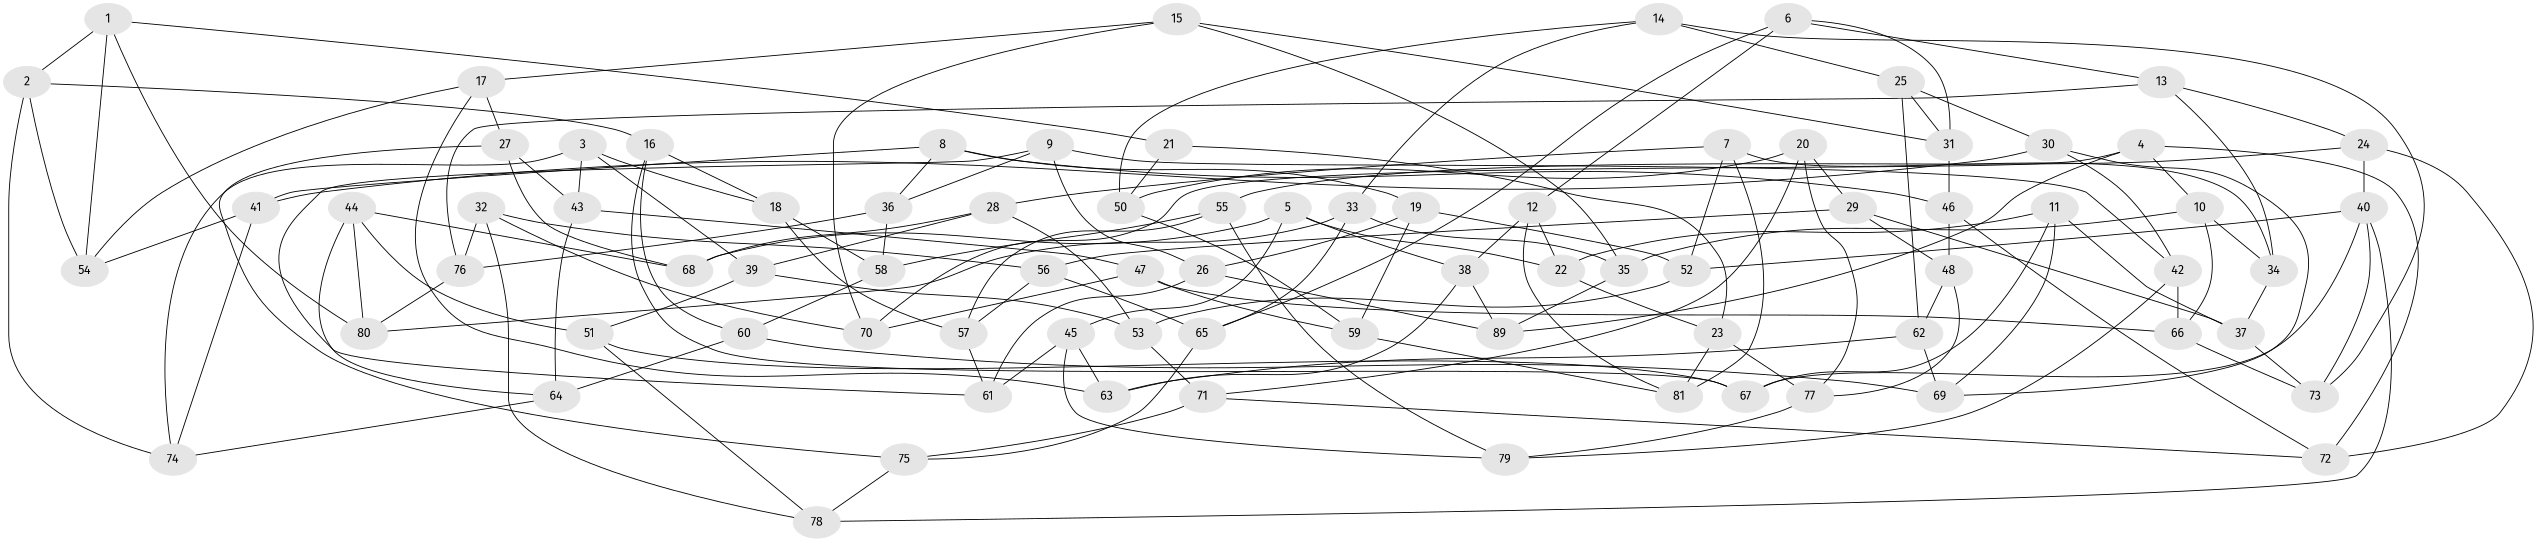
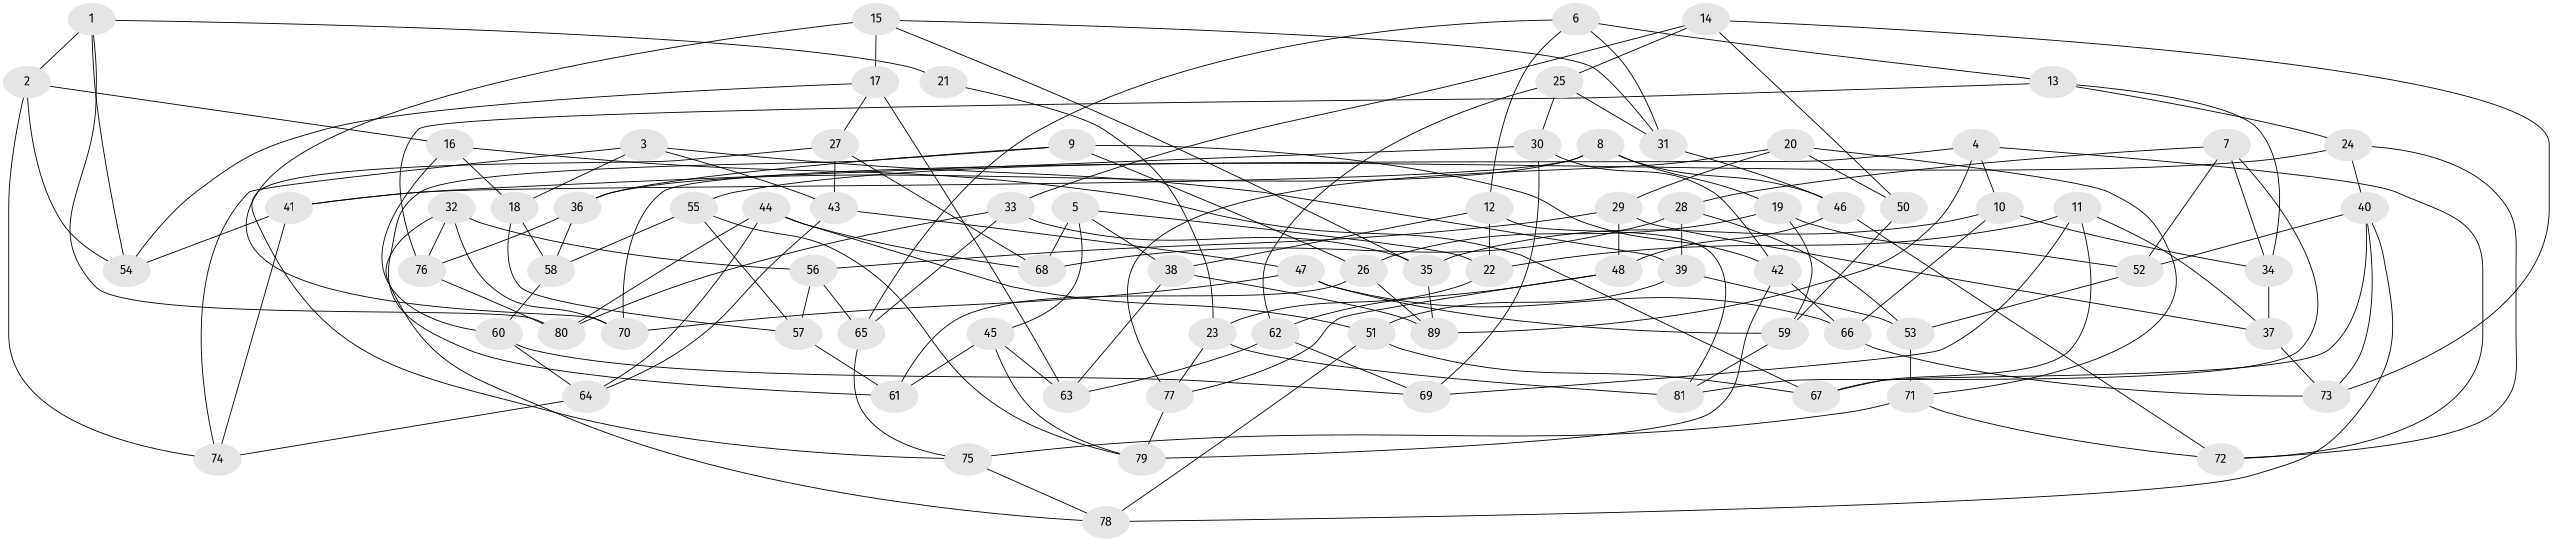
(1142, 180) -> none
